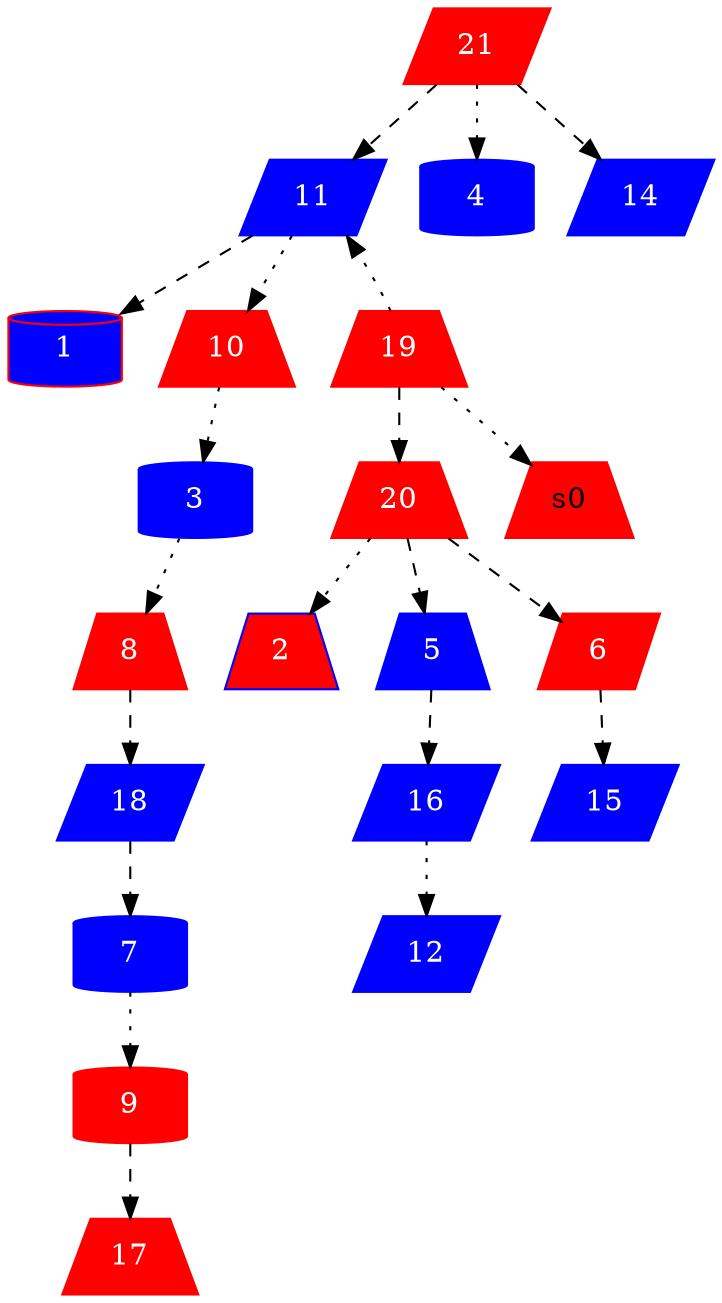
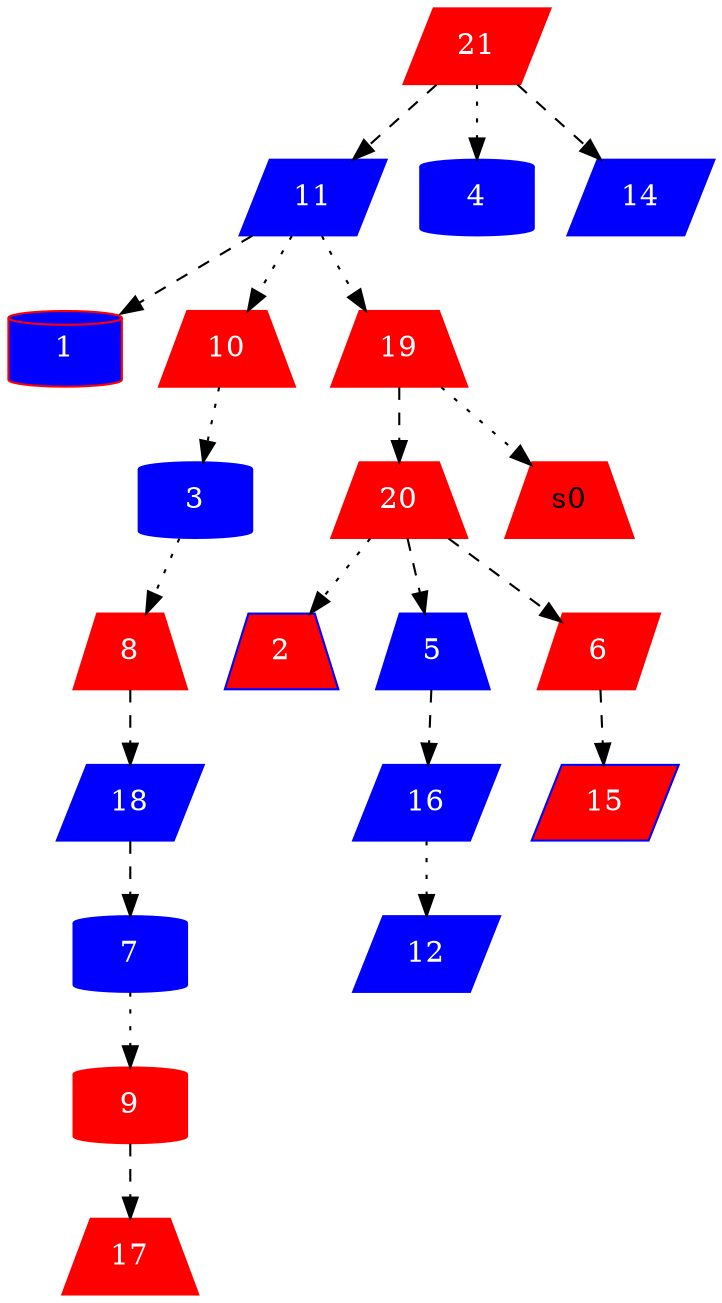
(375, 282) -> (337, 265)
(605, 803) -> (605, 803)
